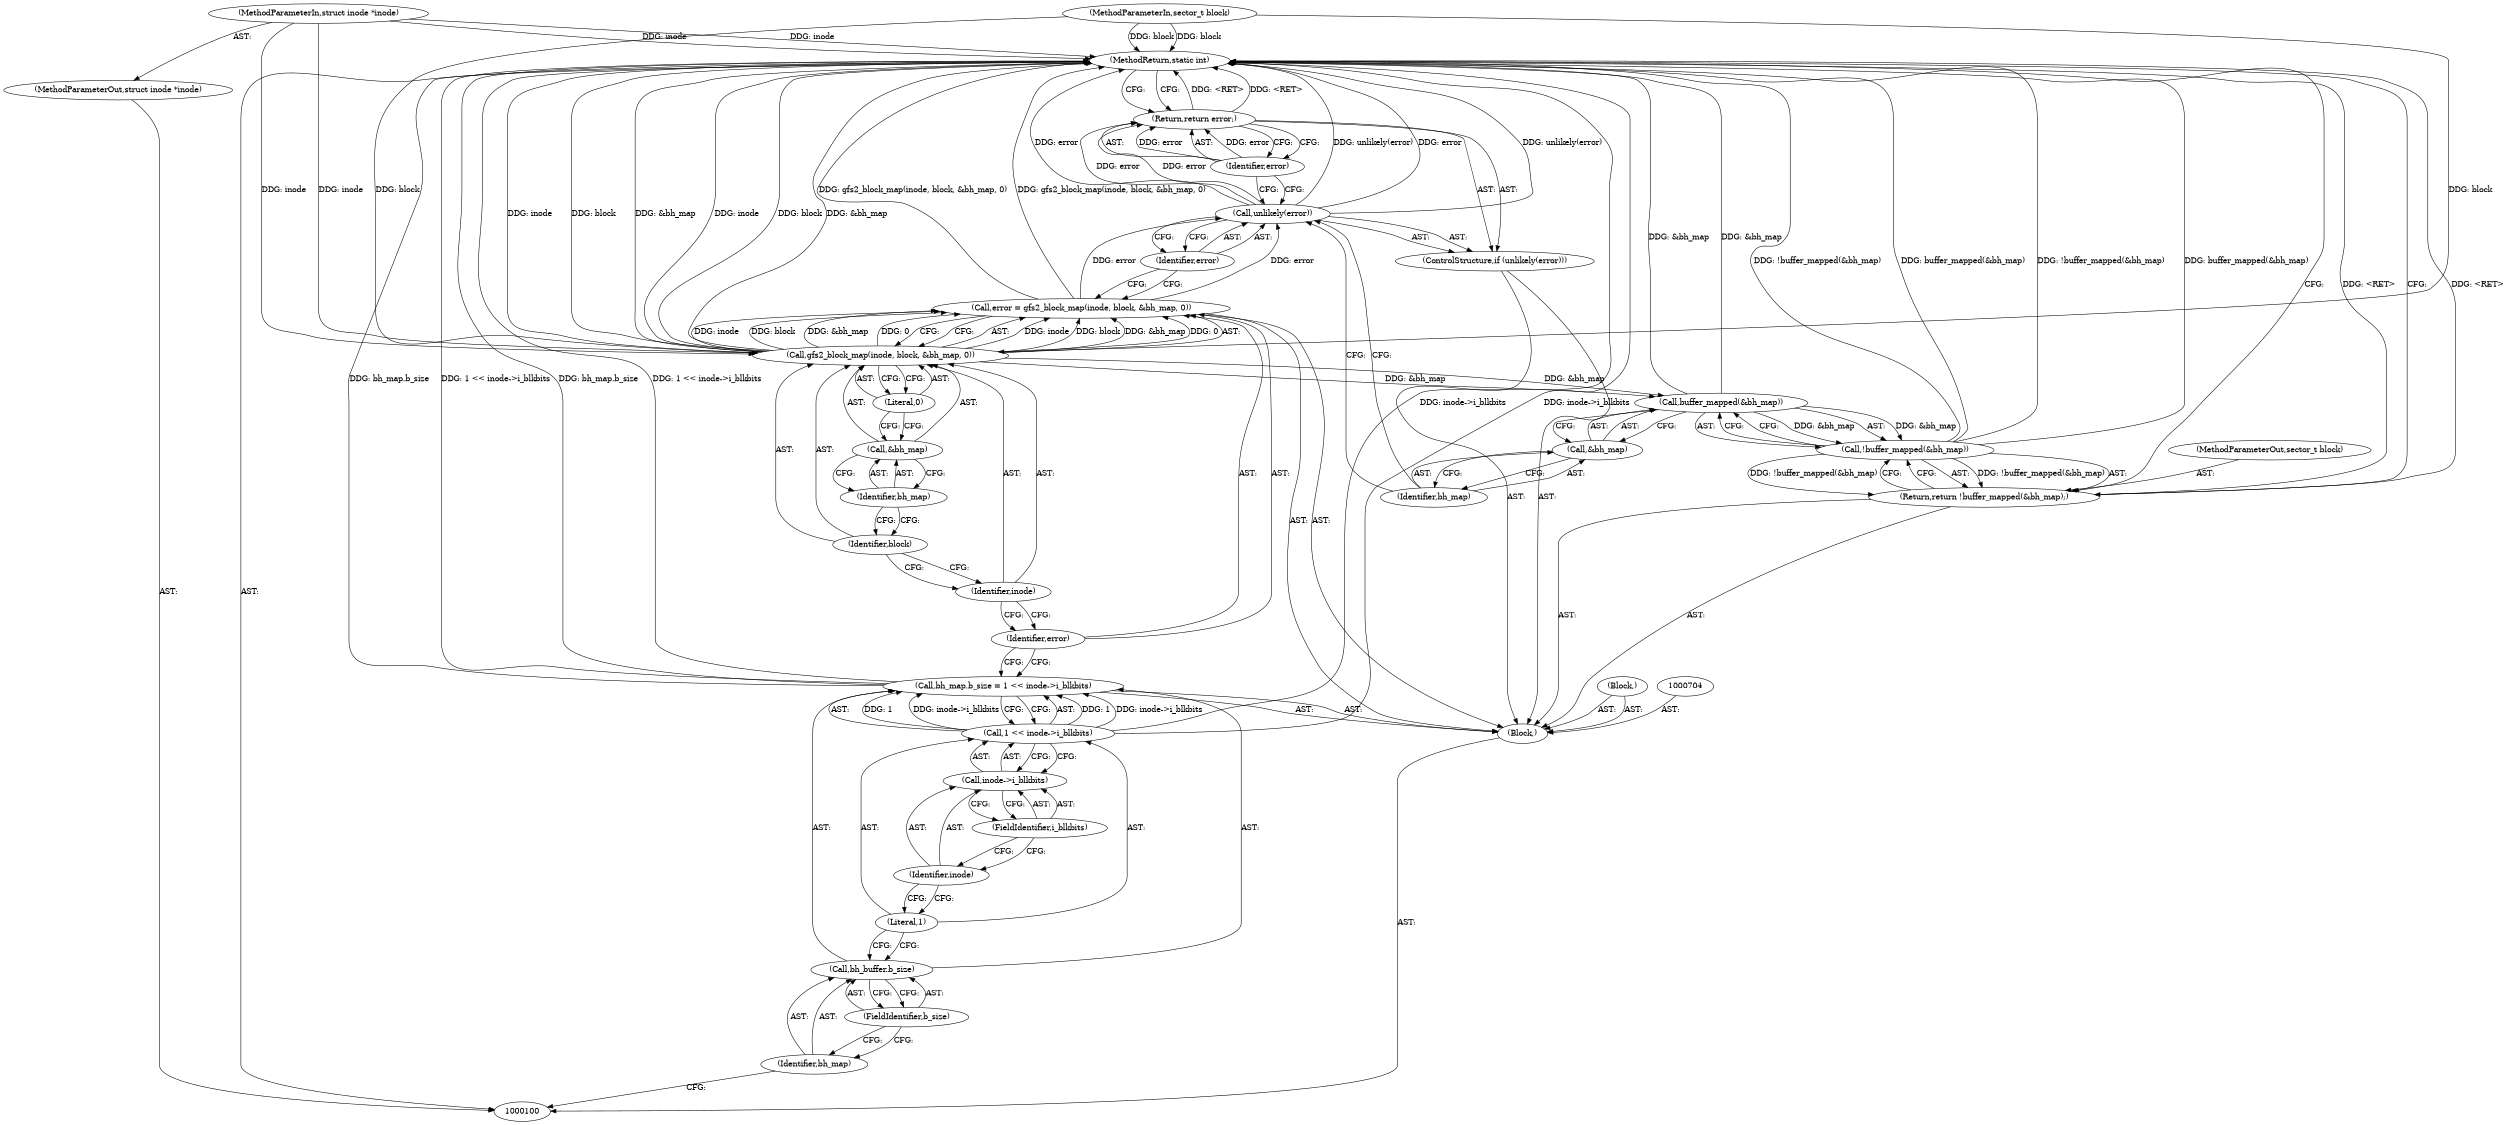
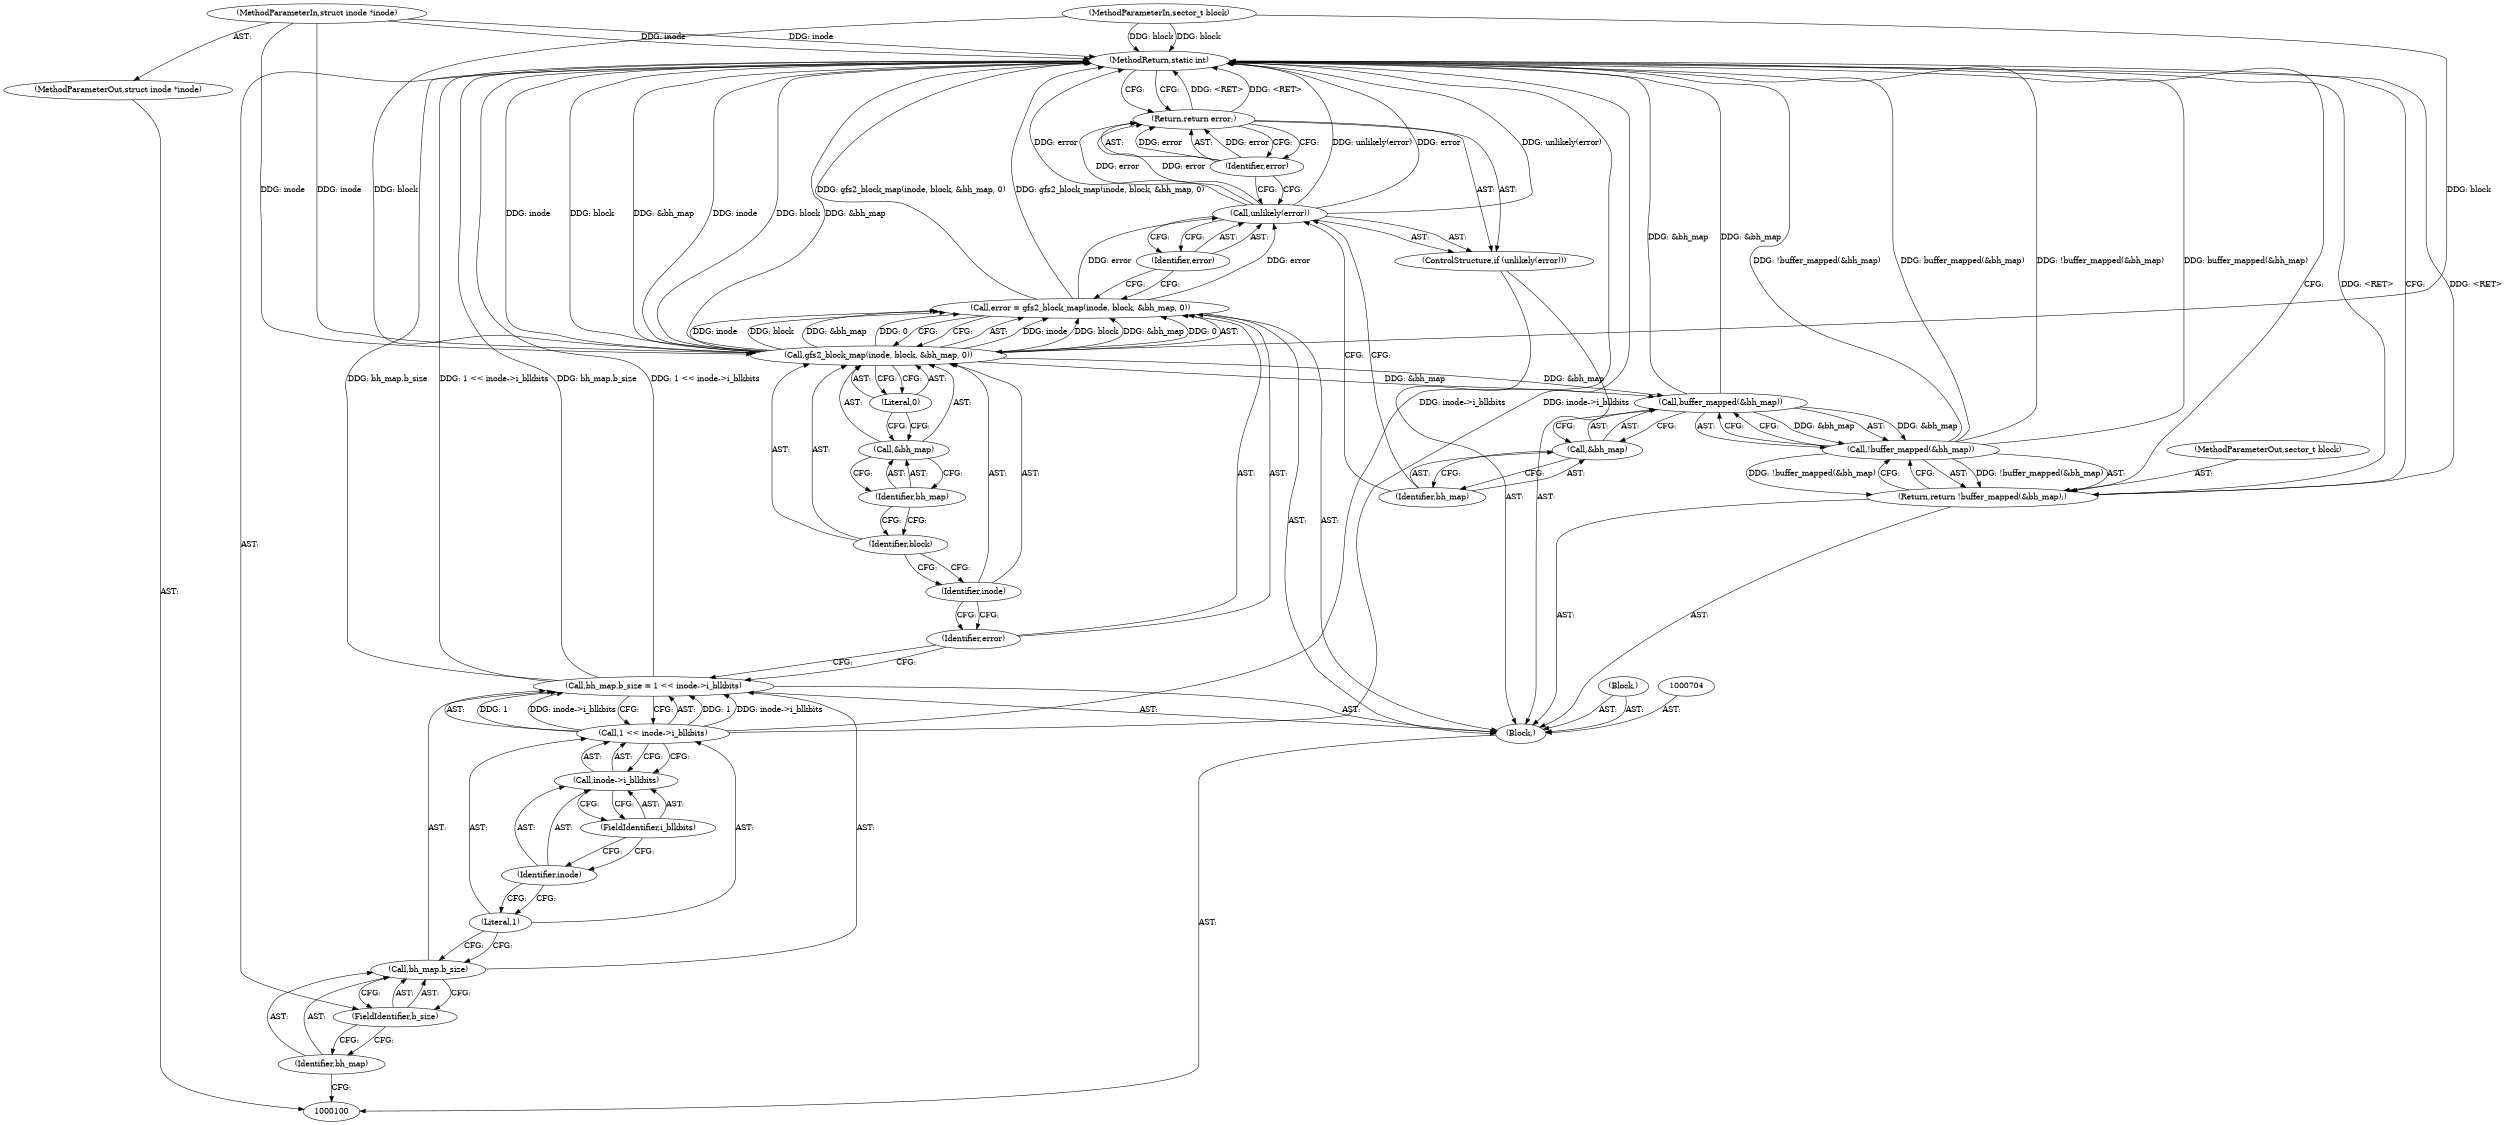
(241, 281) -> (241, 166)
(872, 970) -> (428, 970)
